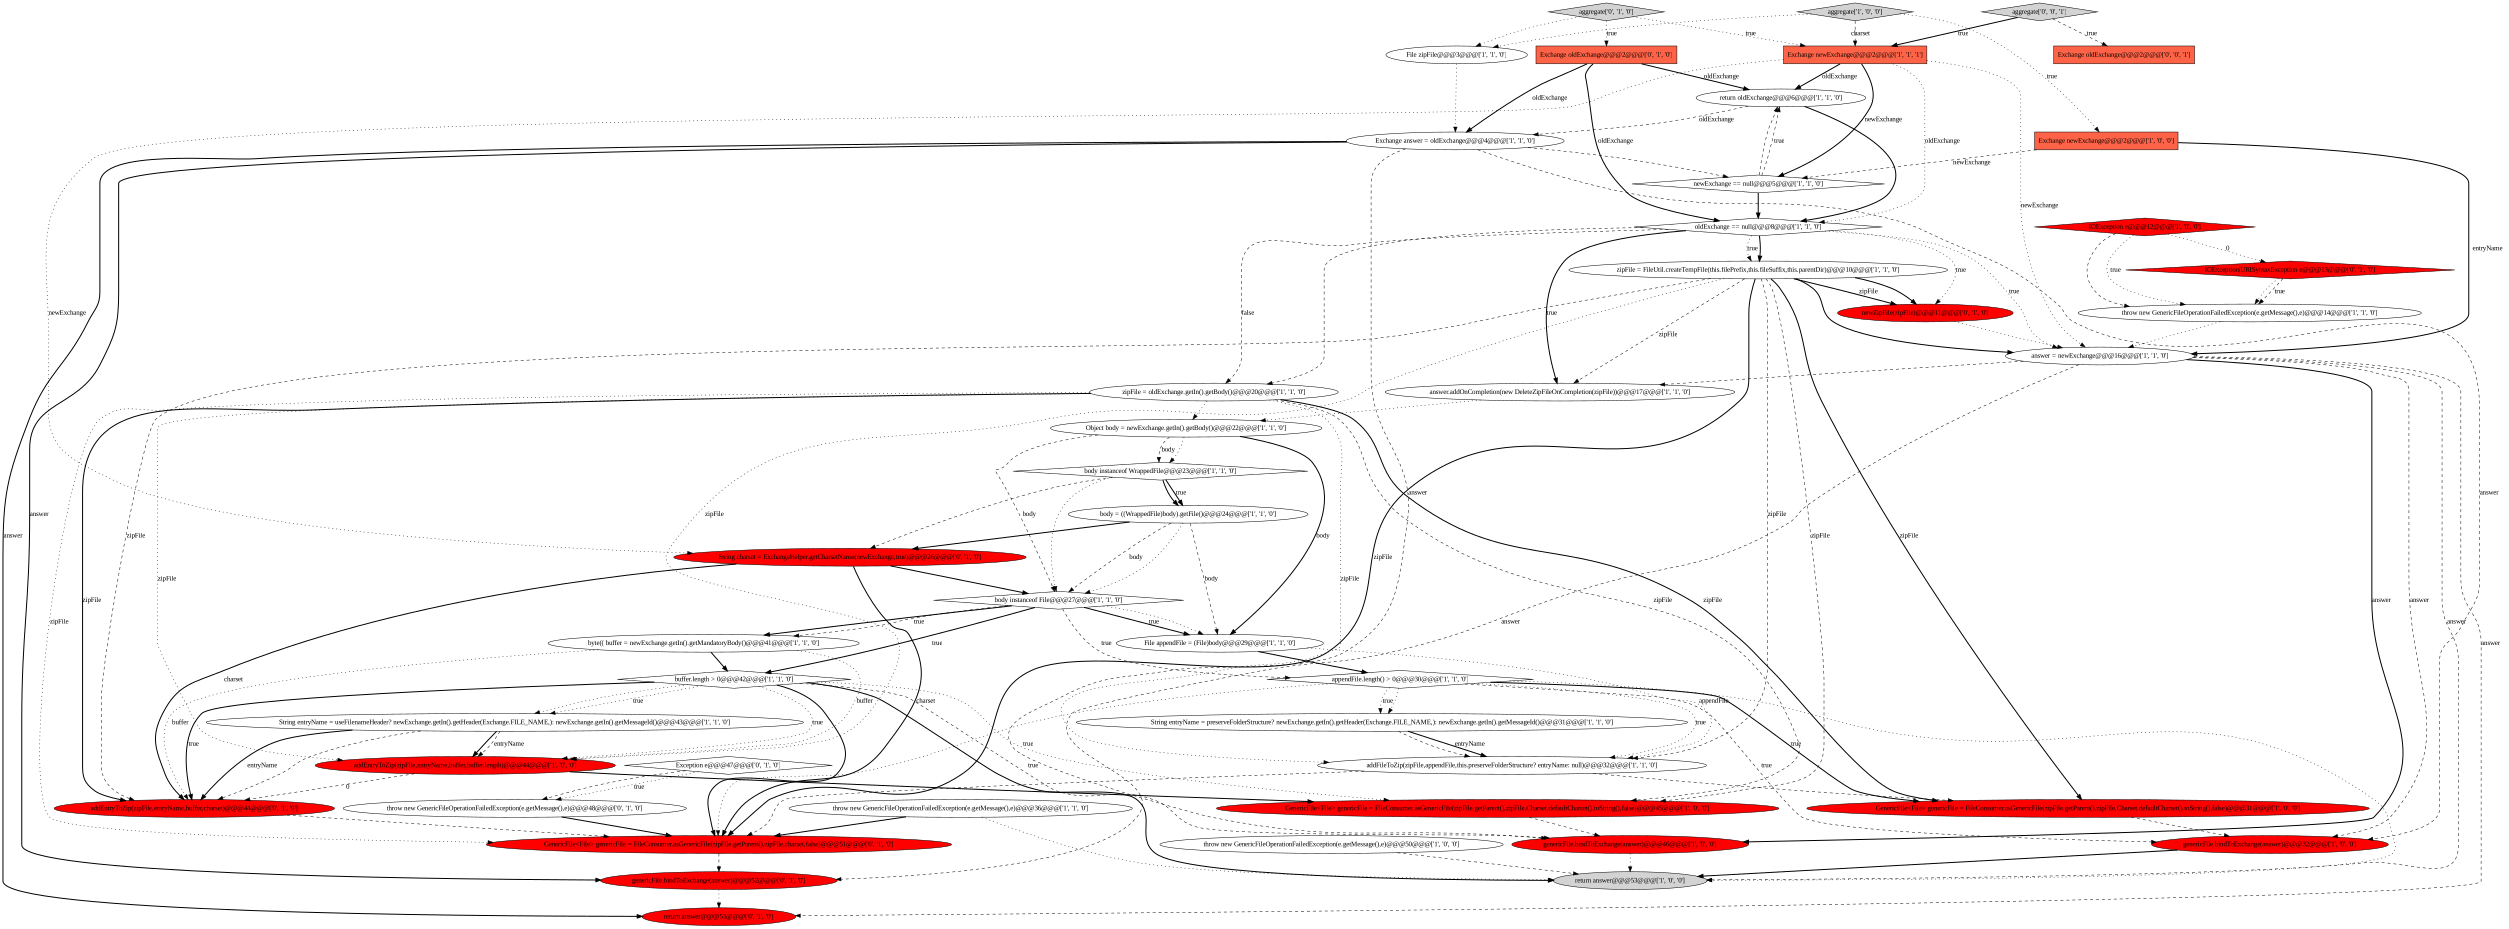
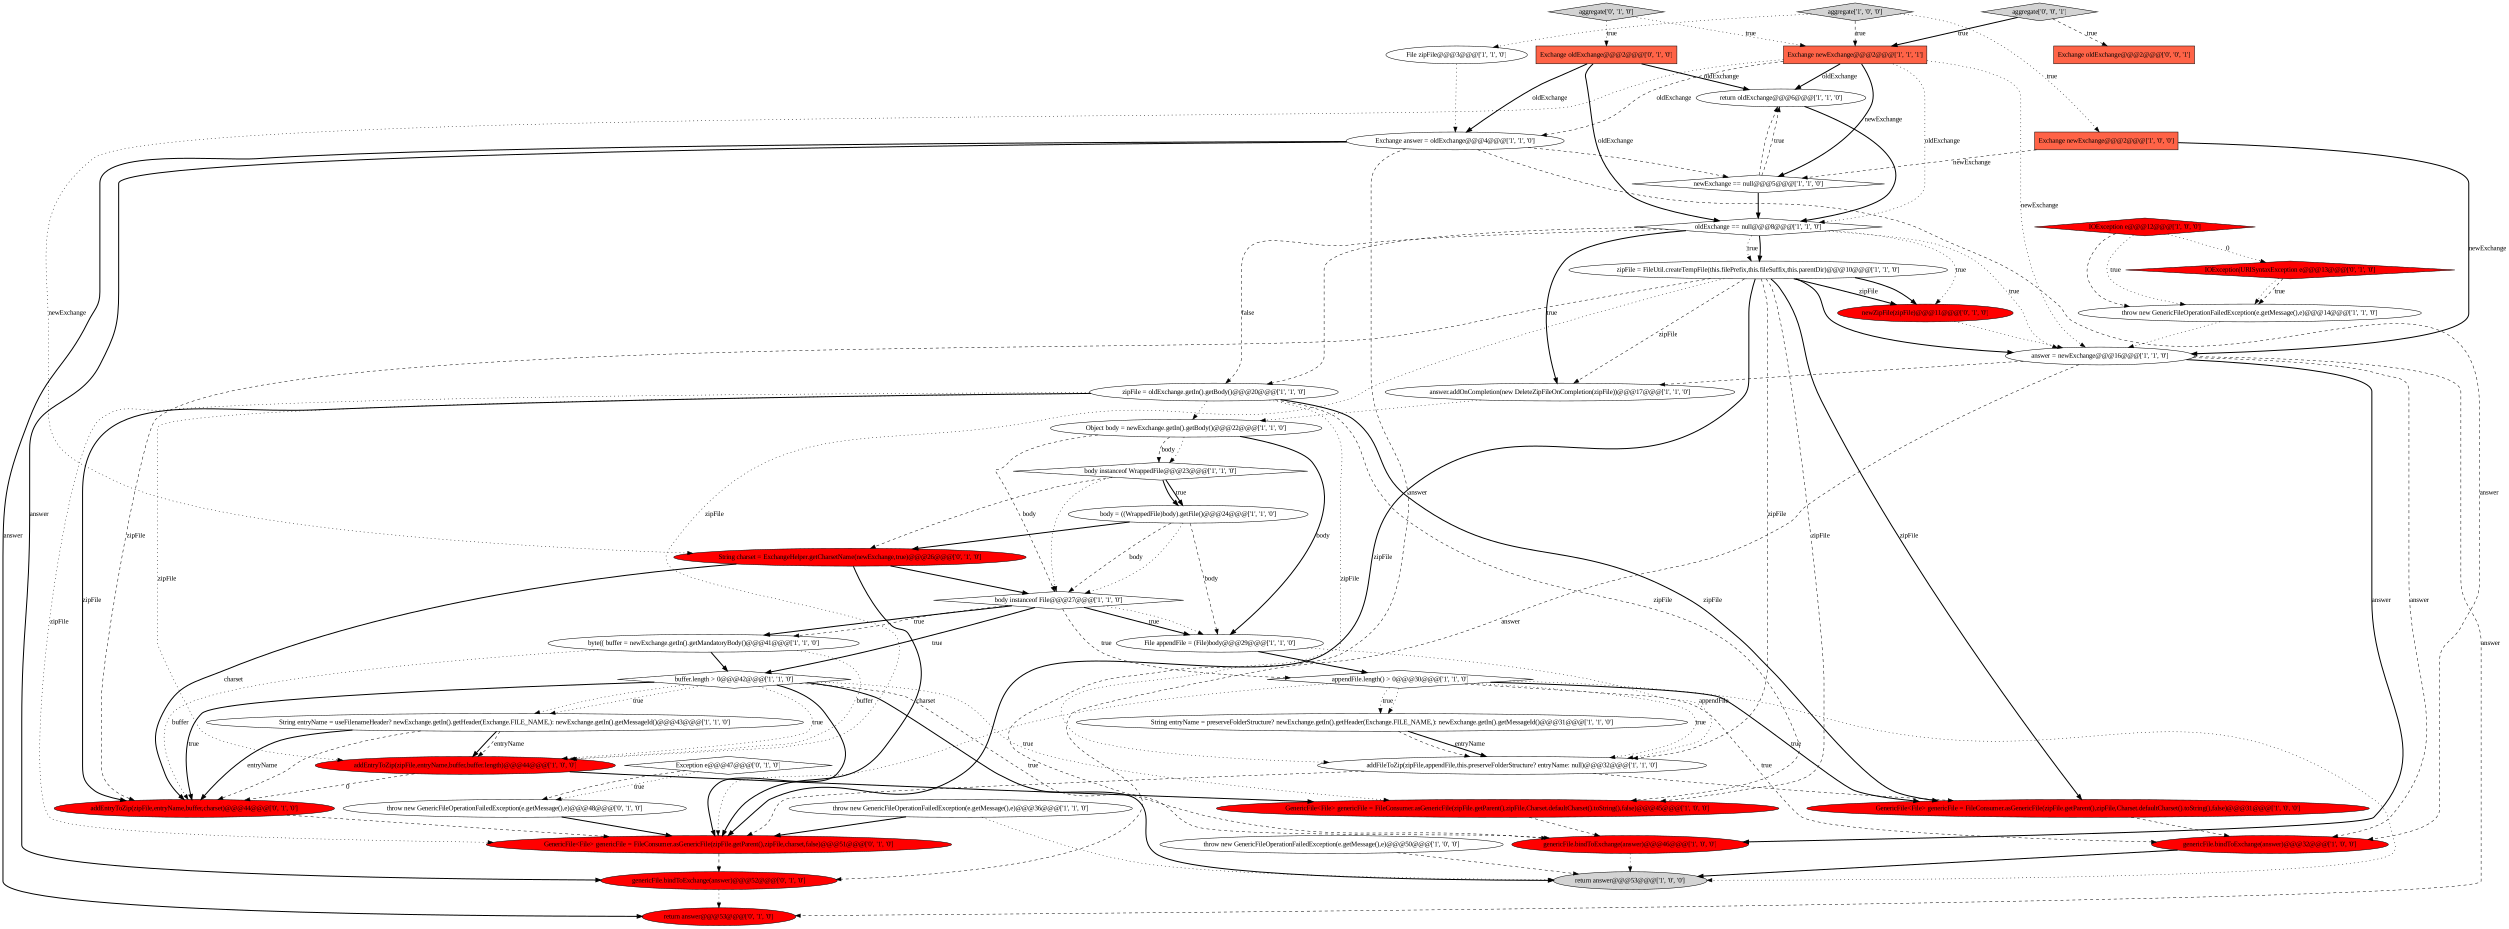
(1530, 28) -> none
(1861, 33) -> (1861, 33)
(1644, 125) -> (1661, 87)
(2488, 248) -> (2488, 248)
(2447, 866) -> none
